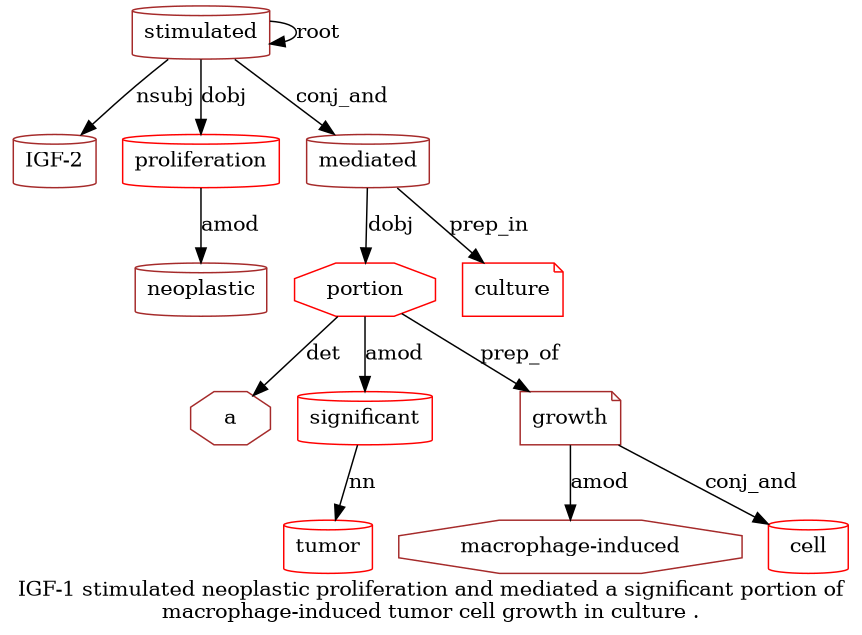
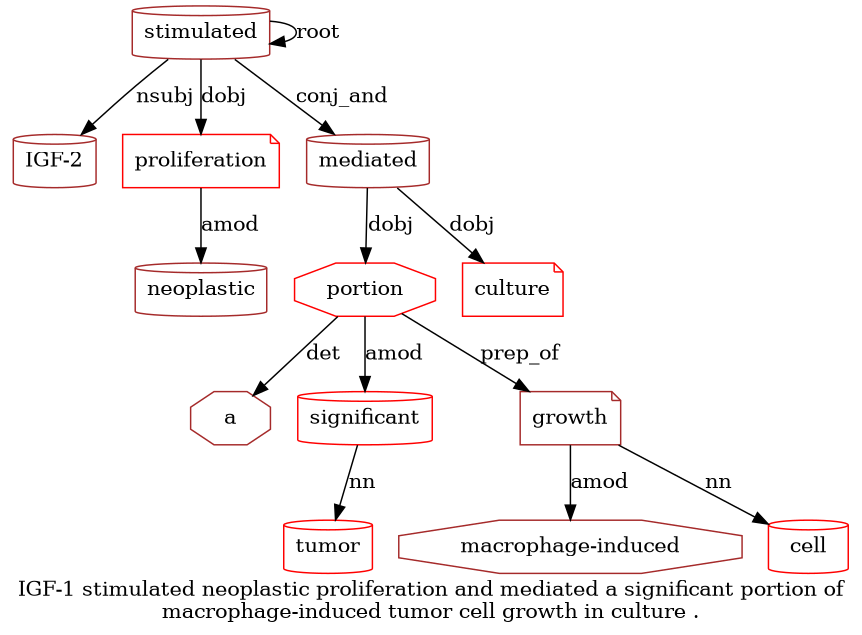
(201, 161) -> (201, 161)
(489, 225) -> (472, 225)
(751, 482) -> (719, 482)
